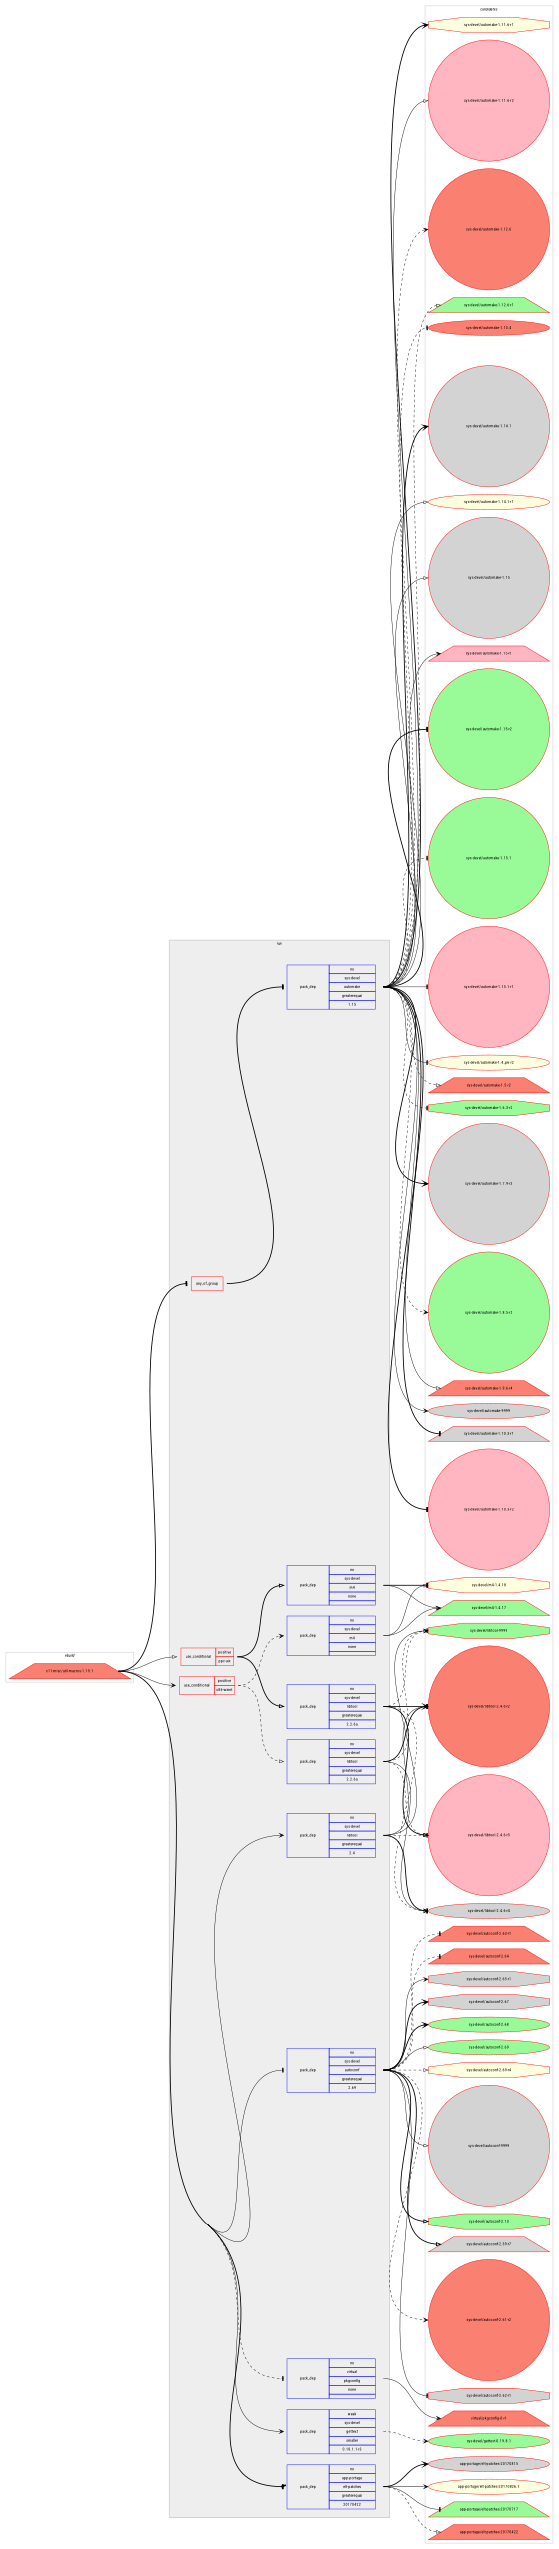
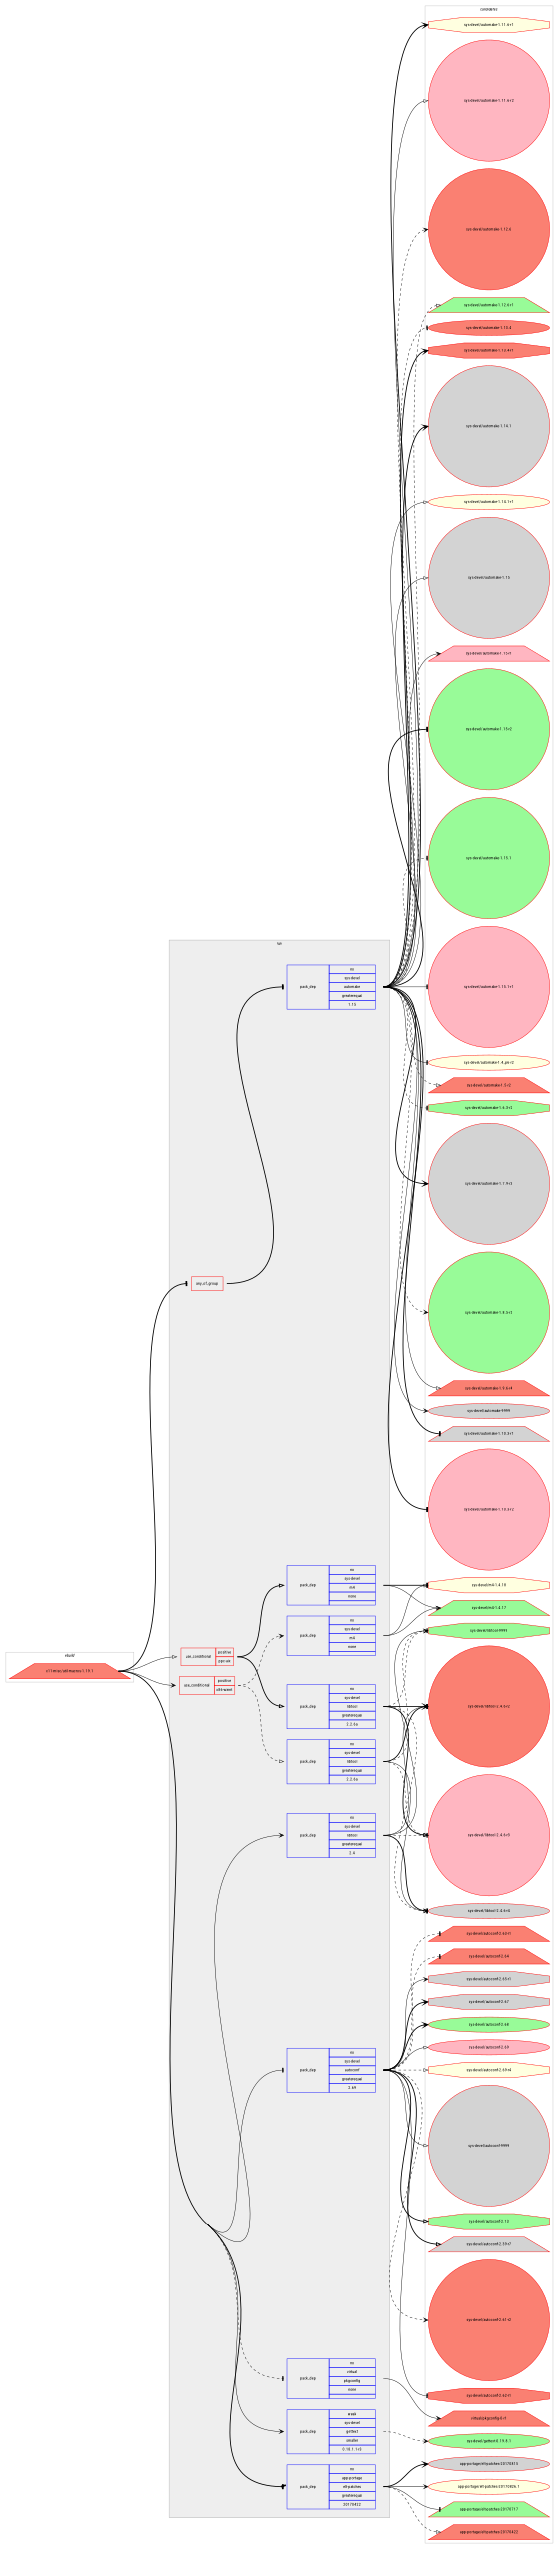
none -> (489, 351)
(489, 2047) -> (489, 2047)
(489, 2396) -> (489, 2396)
